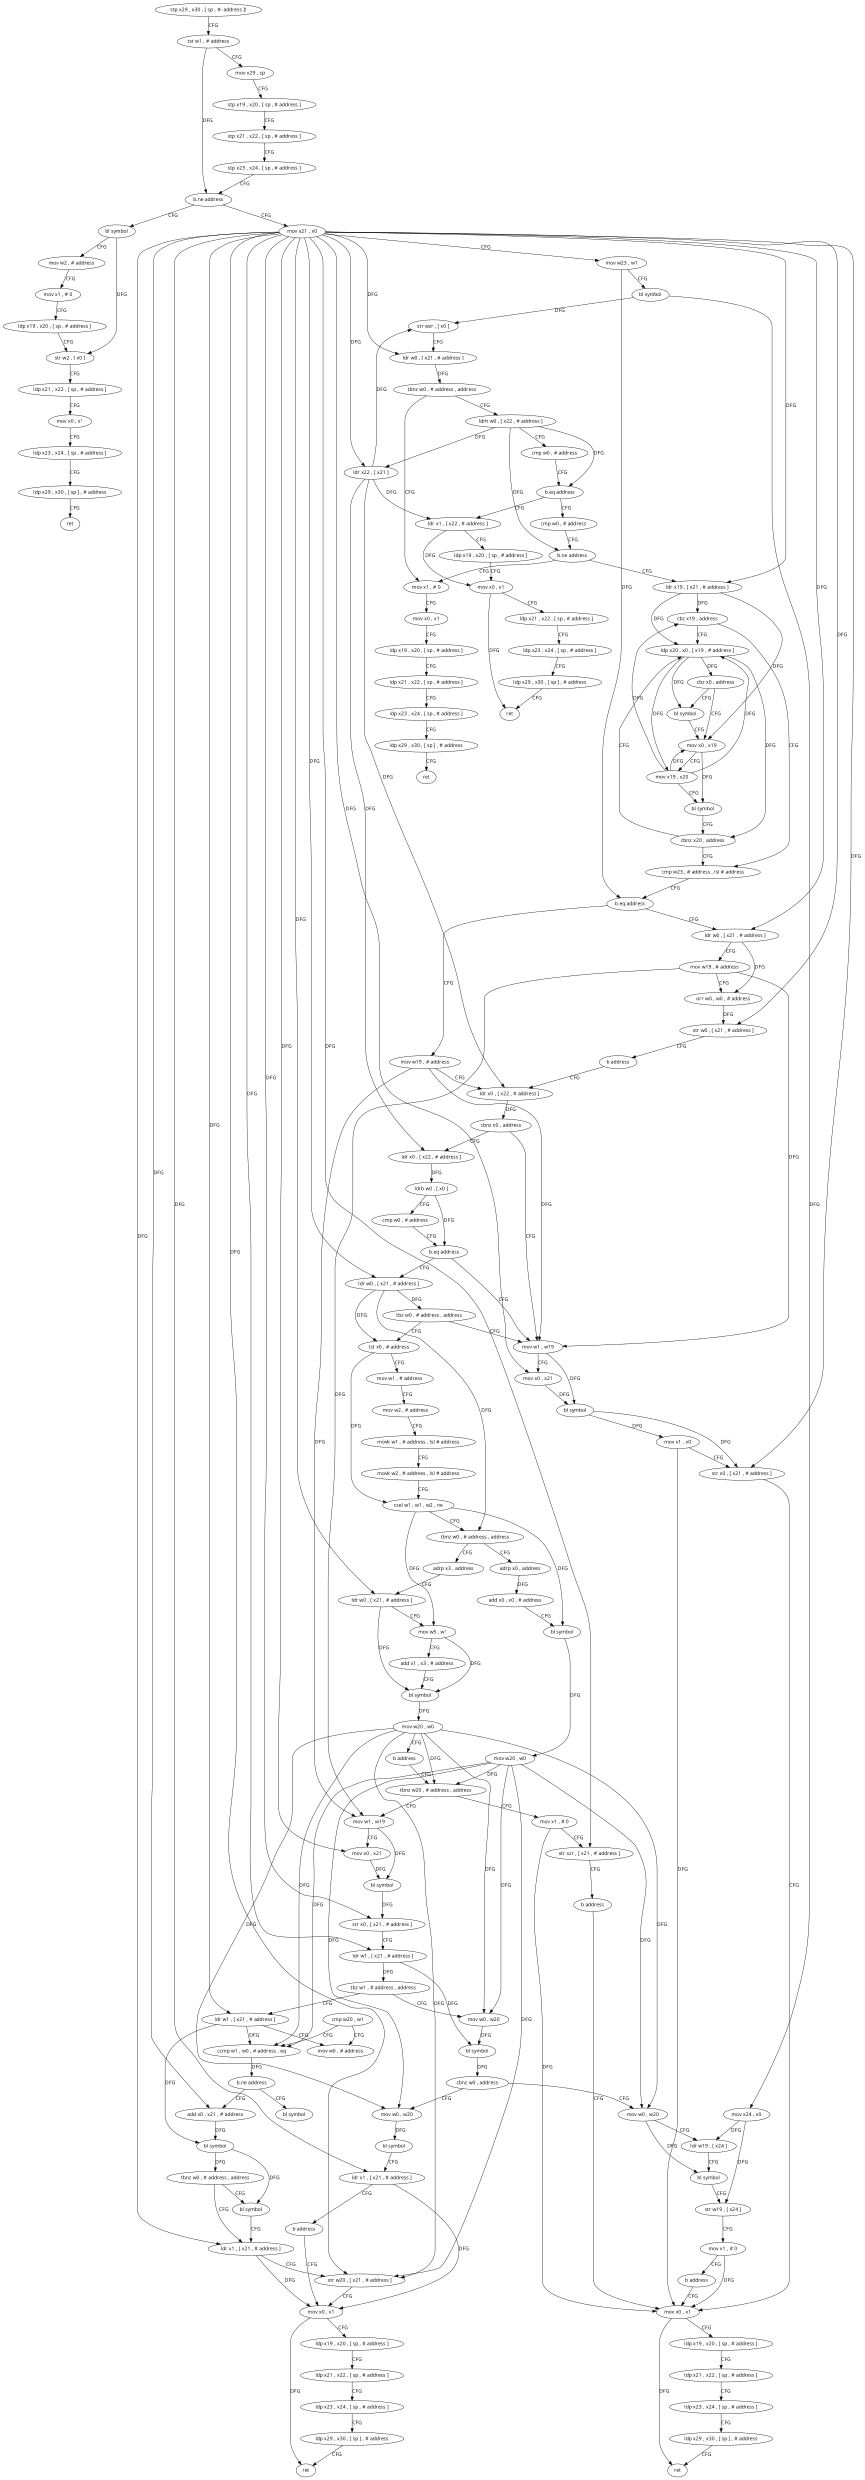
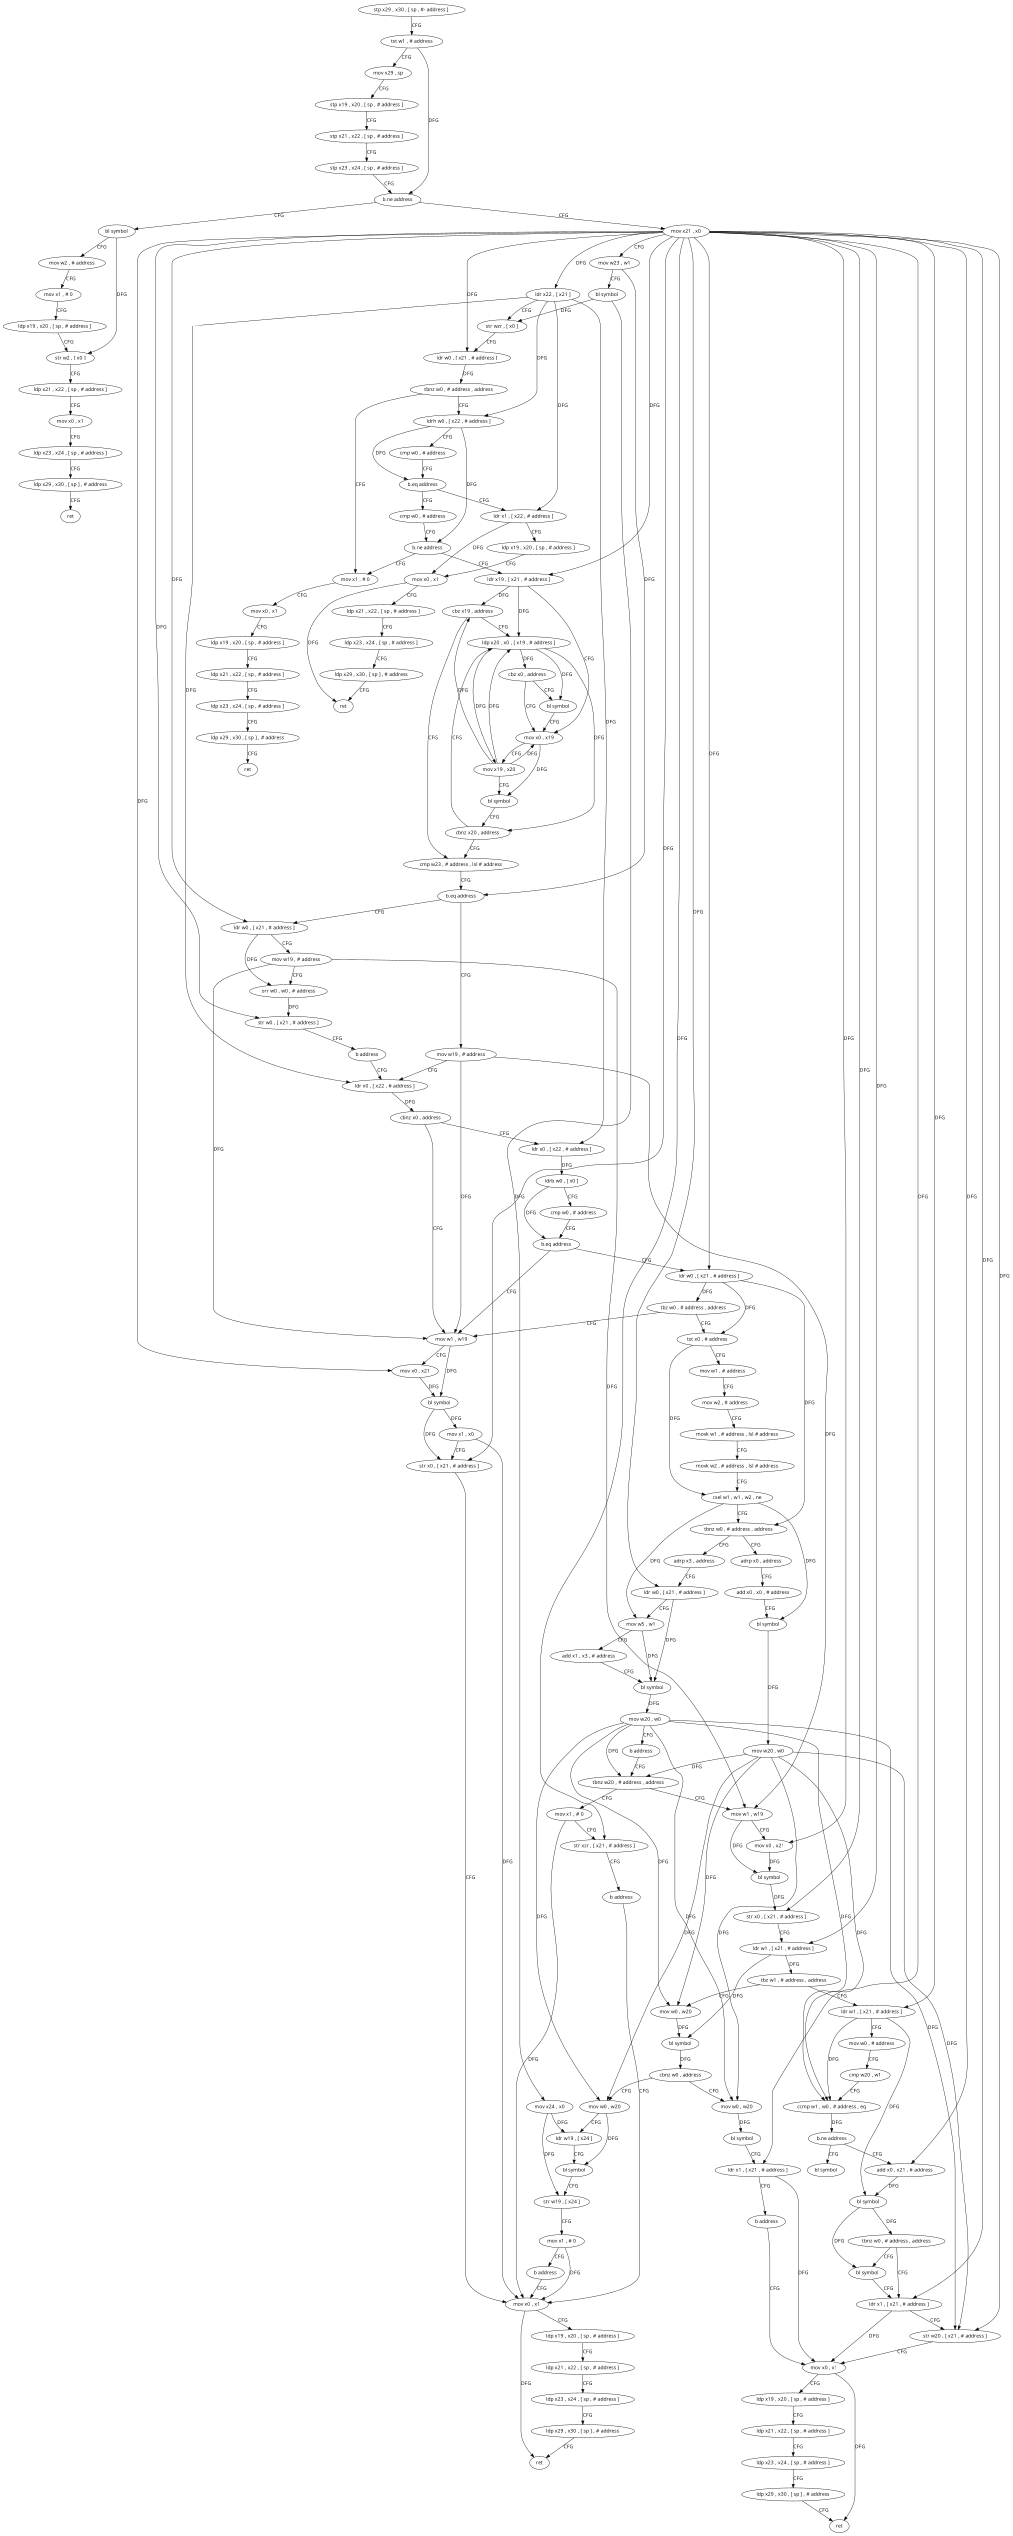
(382, 390) -> (527, 311)
(442, 447) -> (537, 373)
(778, 666) -> (589, 659)
(523, 1585) -> (767, 1577)
(355, 2034) -> (869, 2058)
